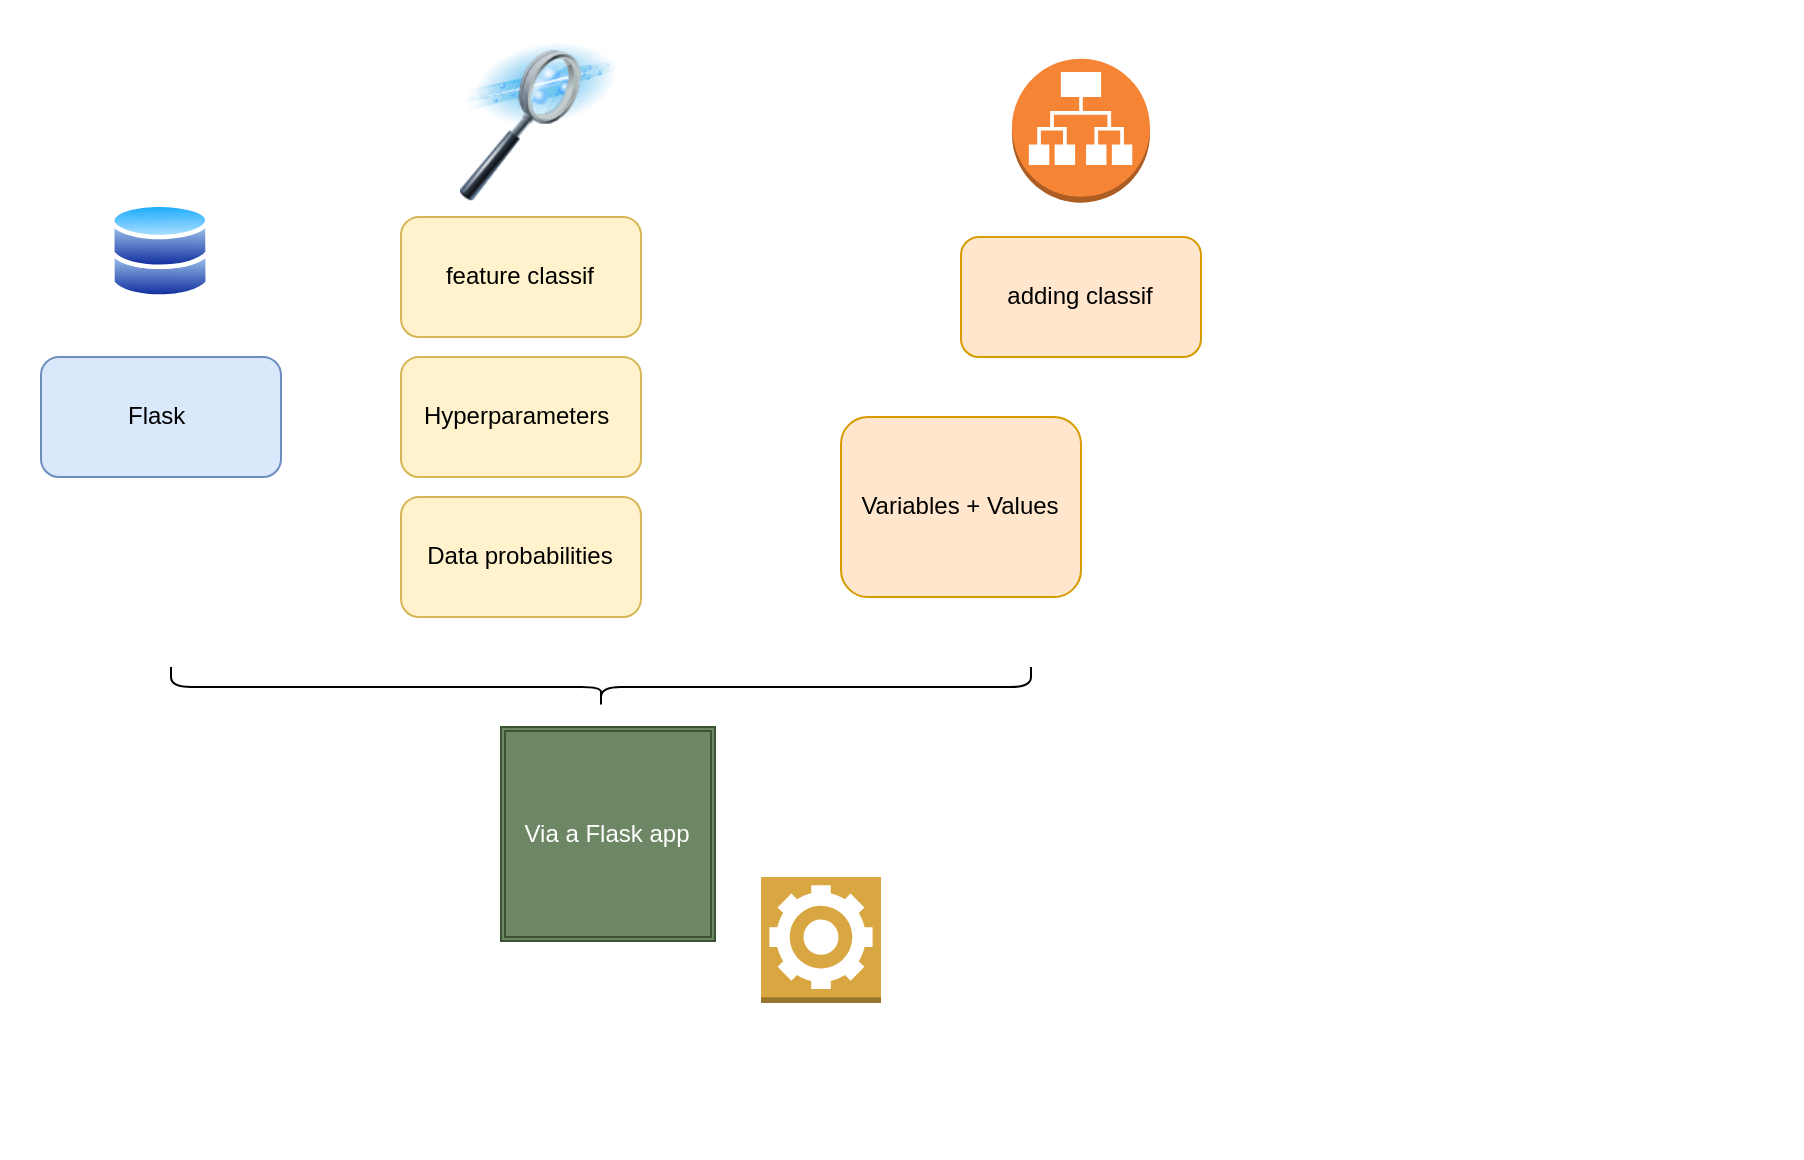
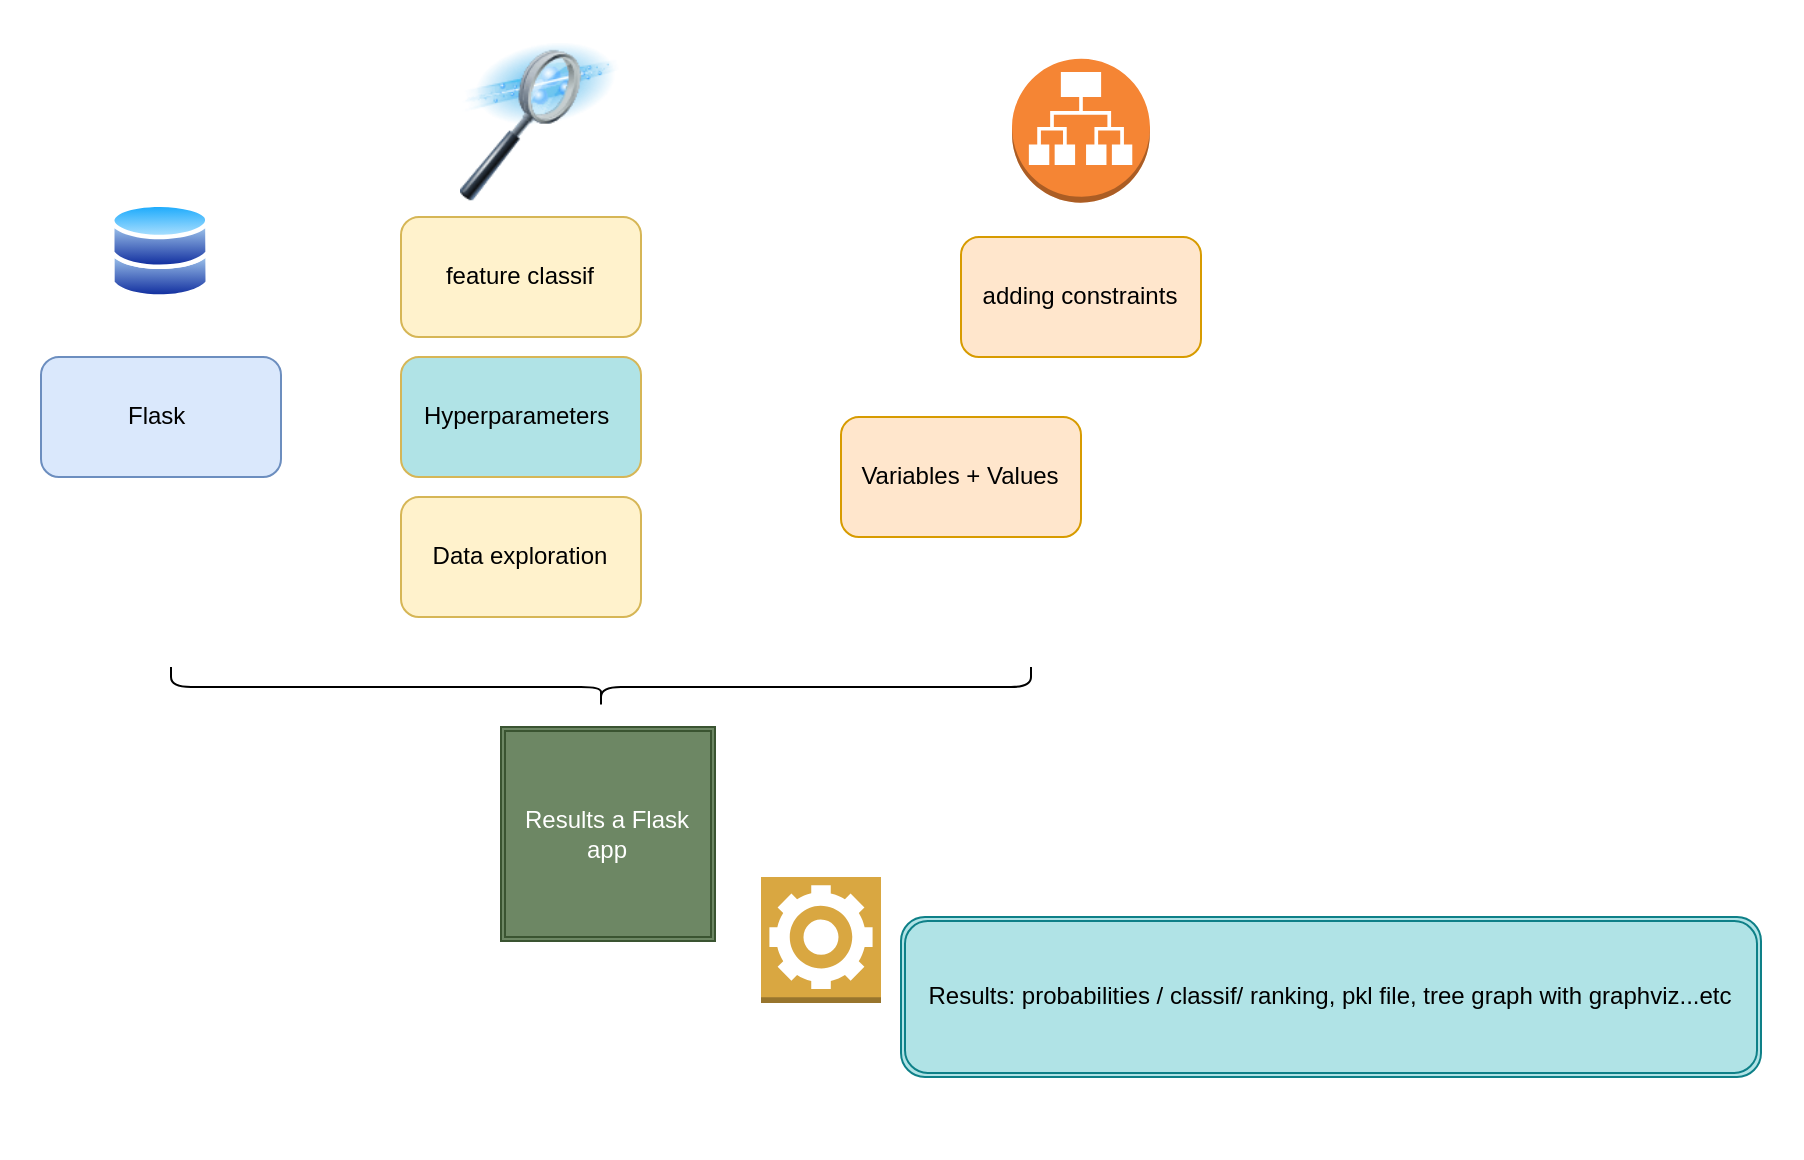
(1081, 297) -> (1081, 297)
(521, 417) -> (521, 417)
(961, 507) -> (961, 477)
(521, 557) -> (521, 557)
(608, 835) -> (608, 835)
none -> (1331, 997)
